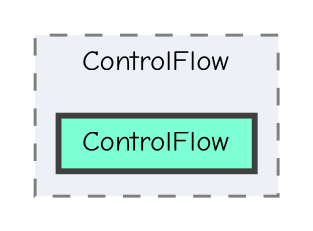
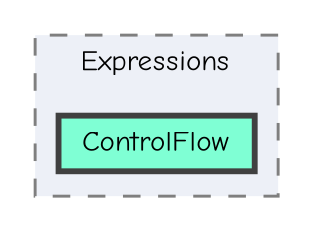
(157, 63) -> (157, 63)
